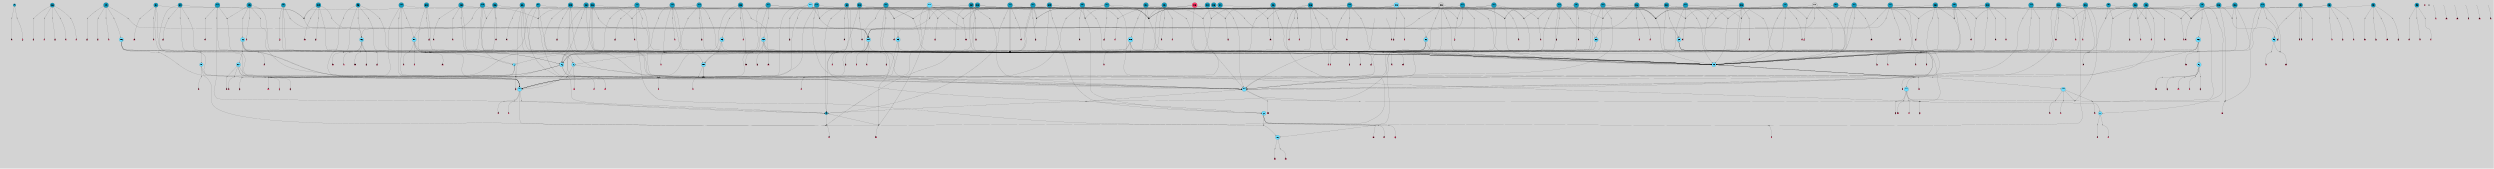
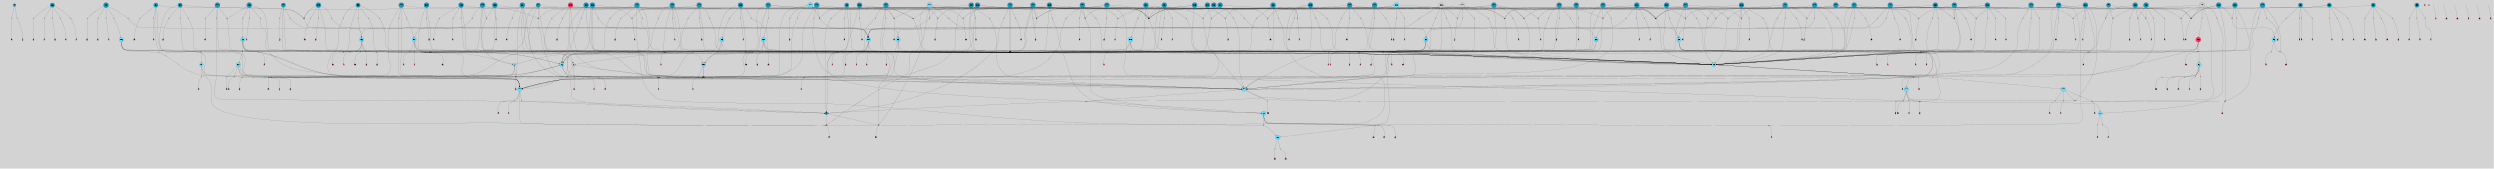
(571, 5) -> (571, 5)
(1195, 5) -> (1195, 5)
none -> (1375, 5)
(1462, 5) -> (1462, 5)
(1815, 5) -> (1815, 5)
(2059, 5) -> (2059, 5)
(2202, 5) -> (2202, 5)
(2198, 40) -> (2198, 40)
(573, 65) -> (573, 65)
